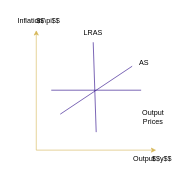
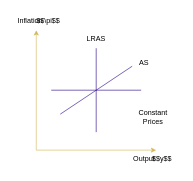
(93, 33) -> (96, 39)
(153, 117) -> (153, 117)
